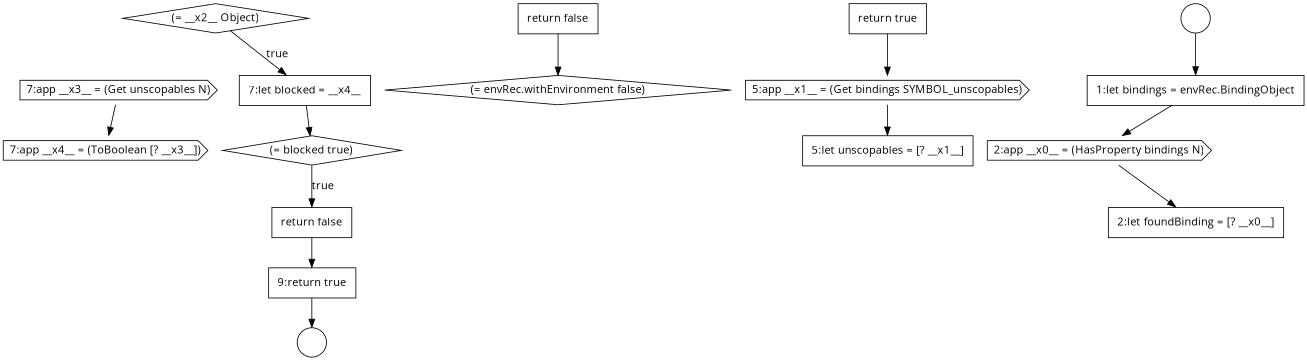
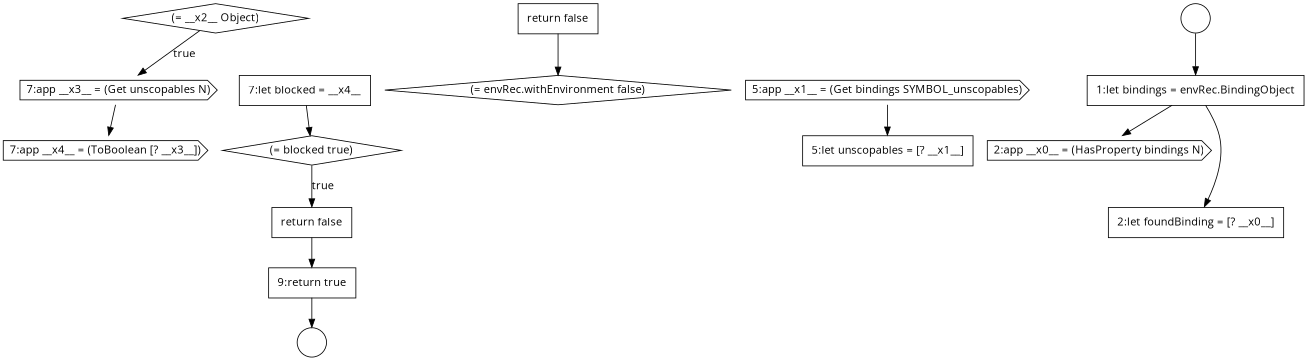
(887, 18) -> none
(255, 50) -> (172, 50)
(1144, 184) -> (1221, 152)
